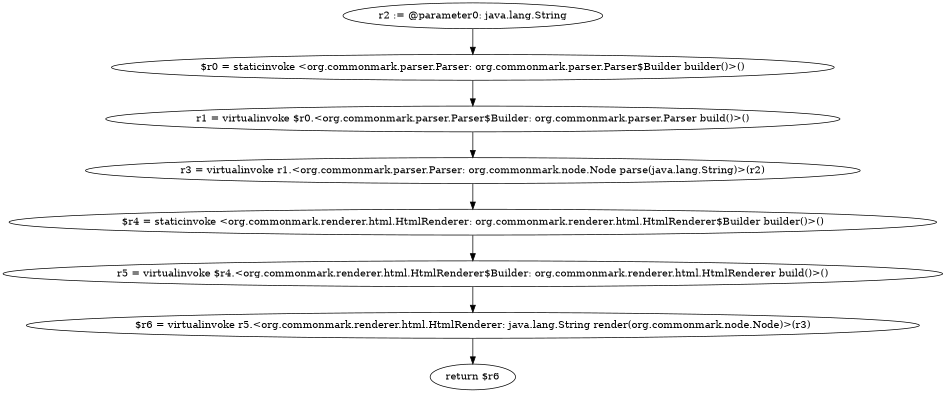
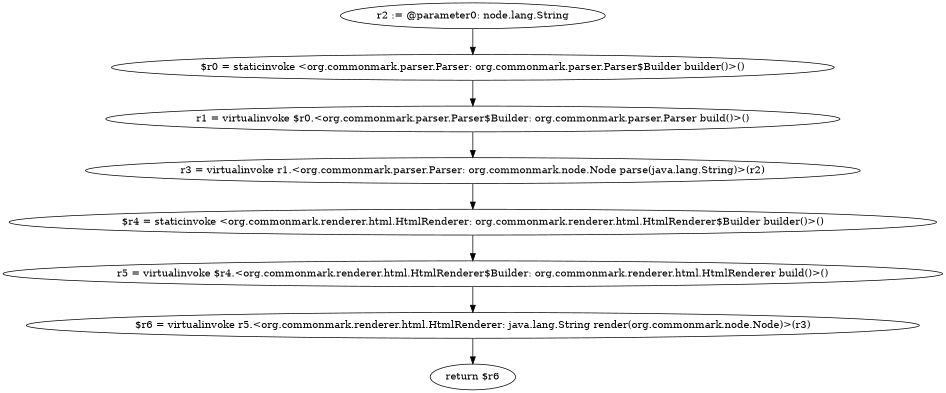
(473, 16) -> (473, 16)
